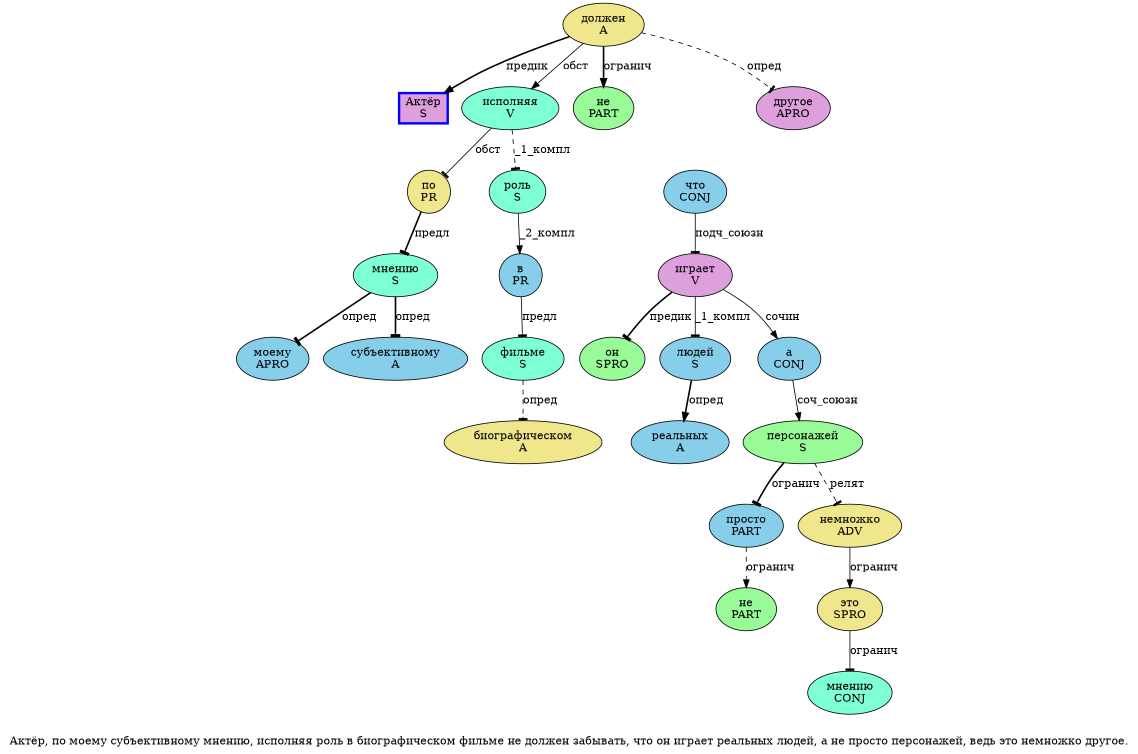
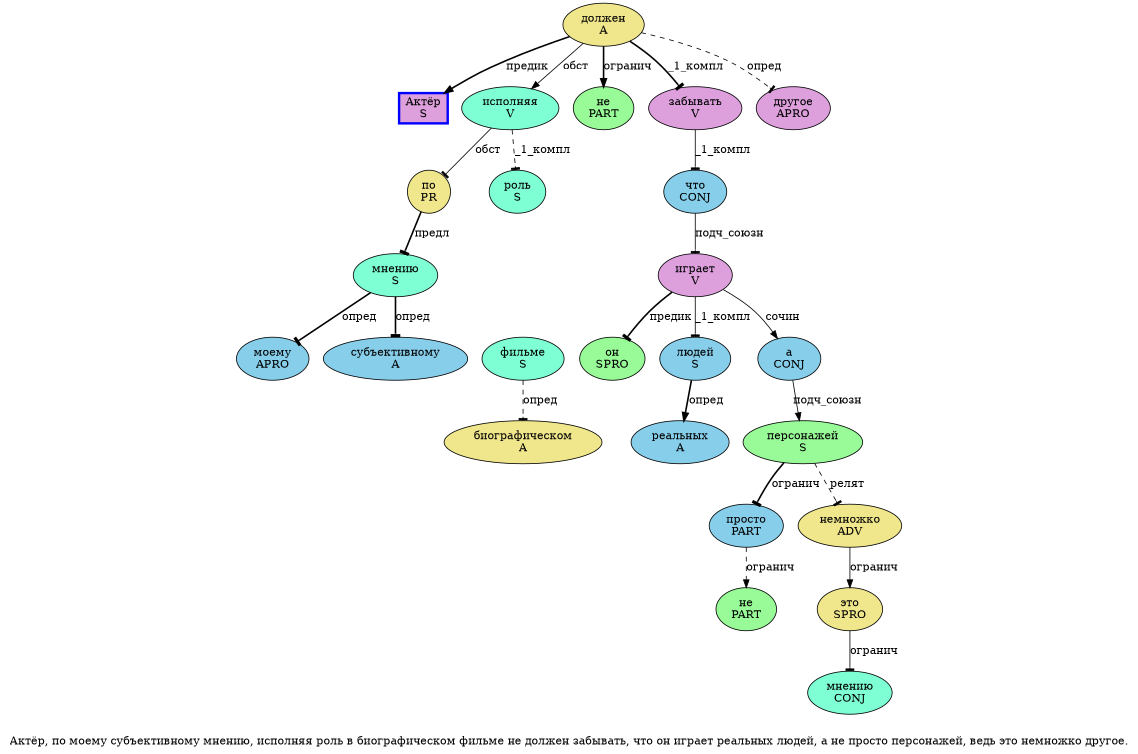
none -> (695, 108)
(521, 275) -> none
(828, 400) -> (828, 400)
